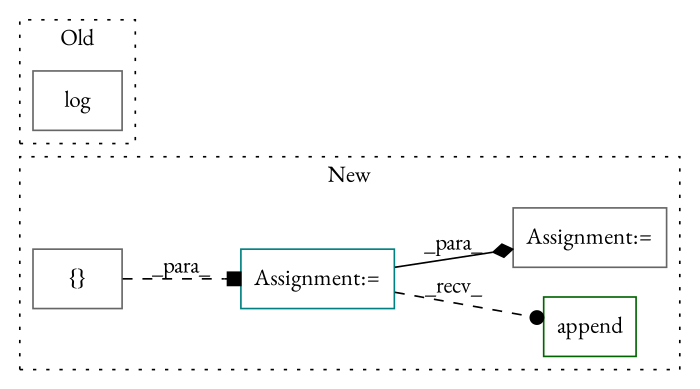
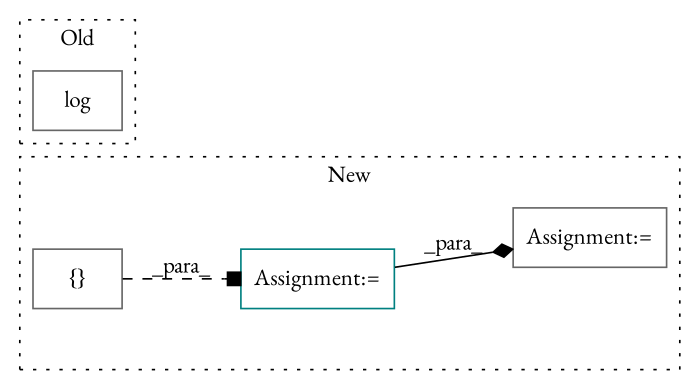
(590, 327) -> none
